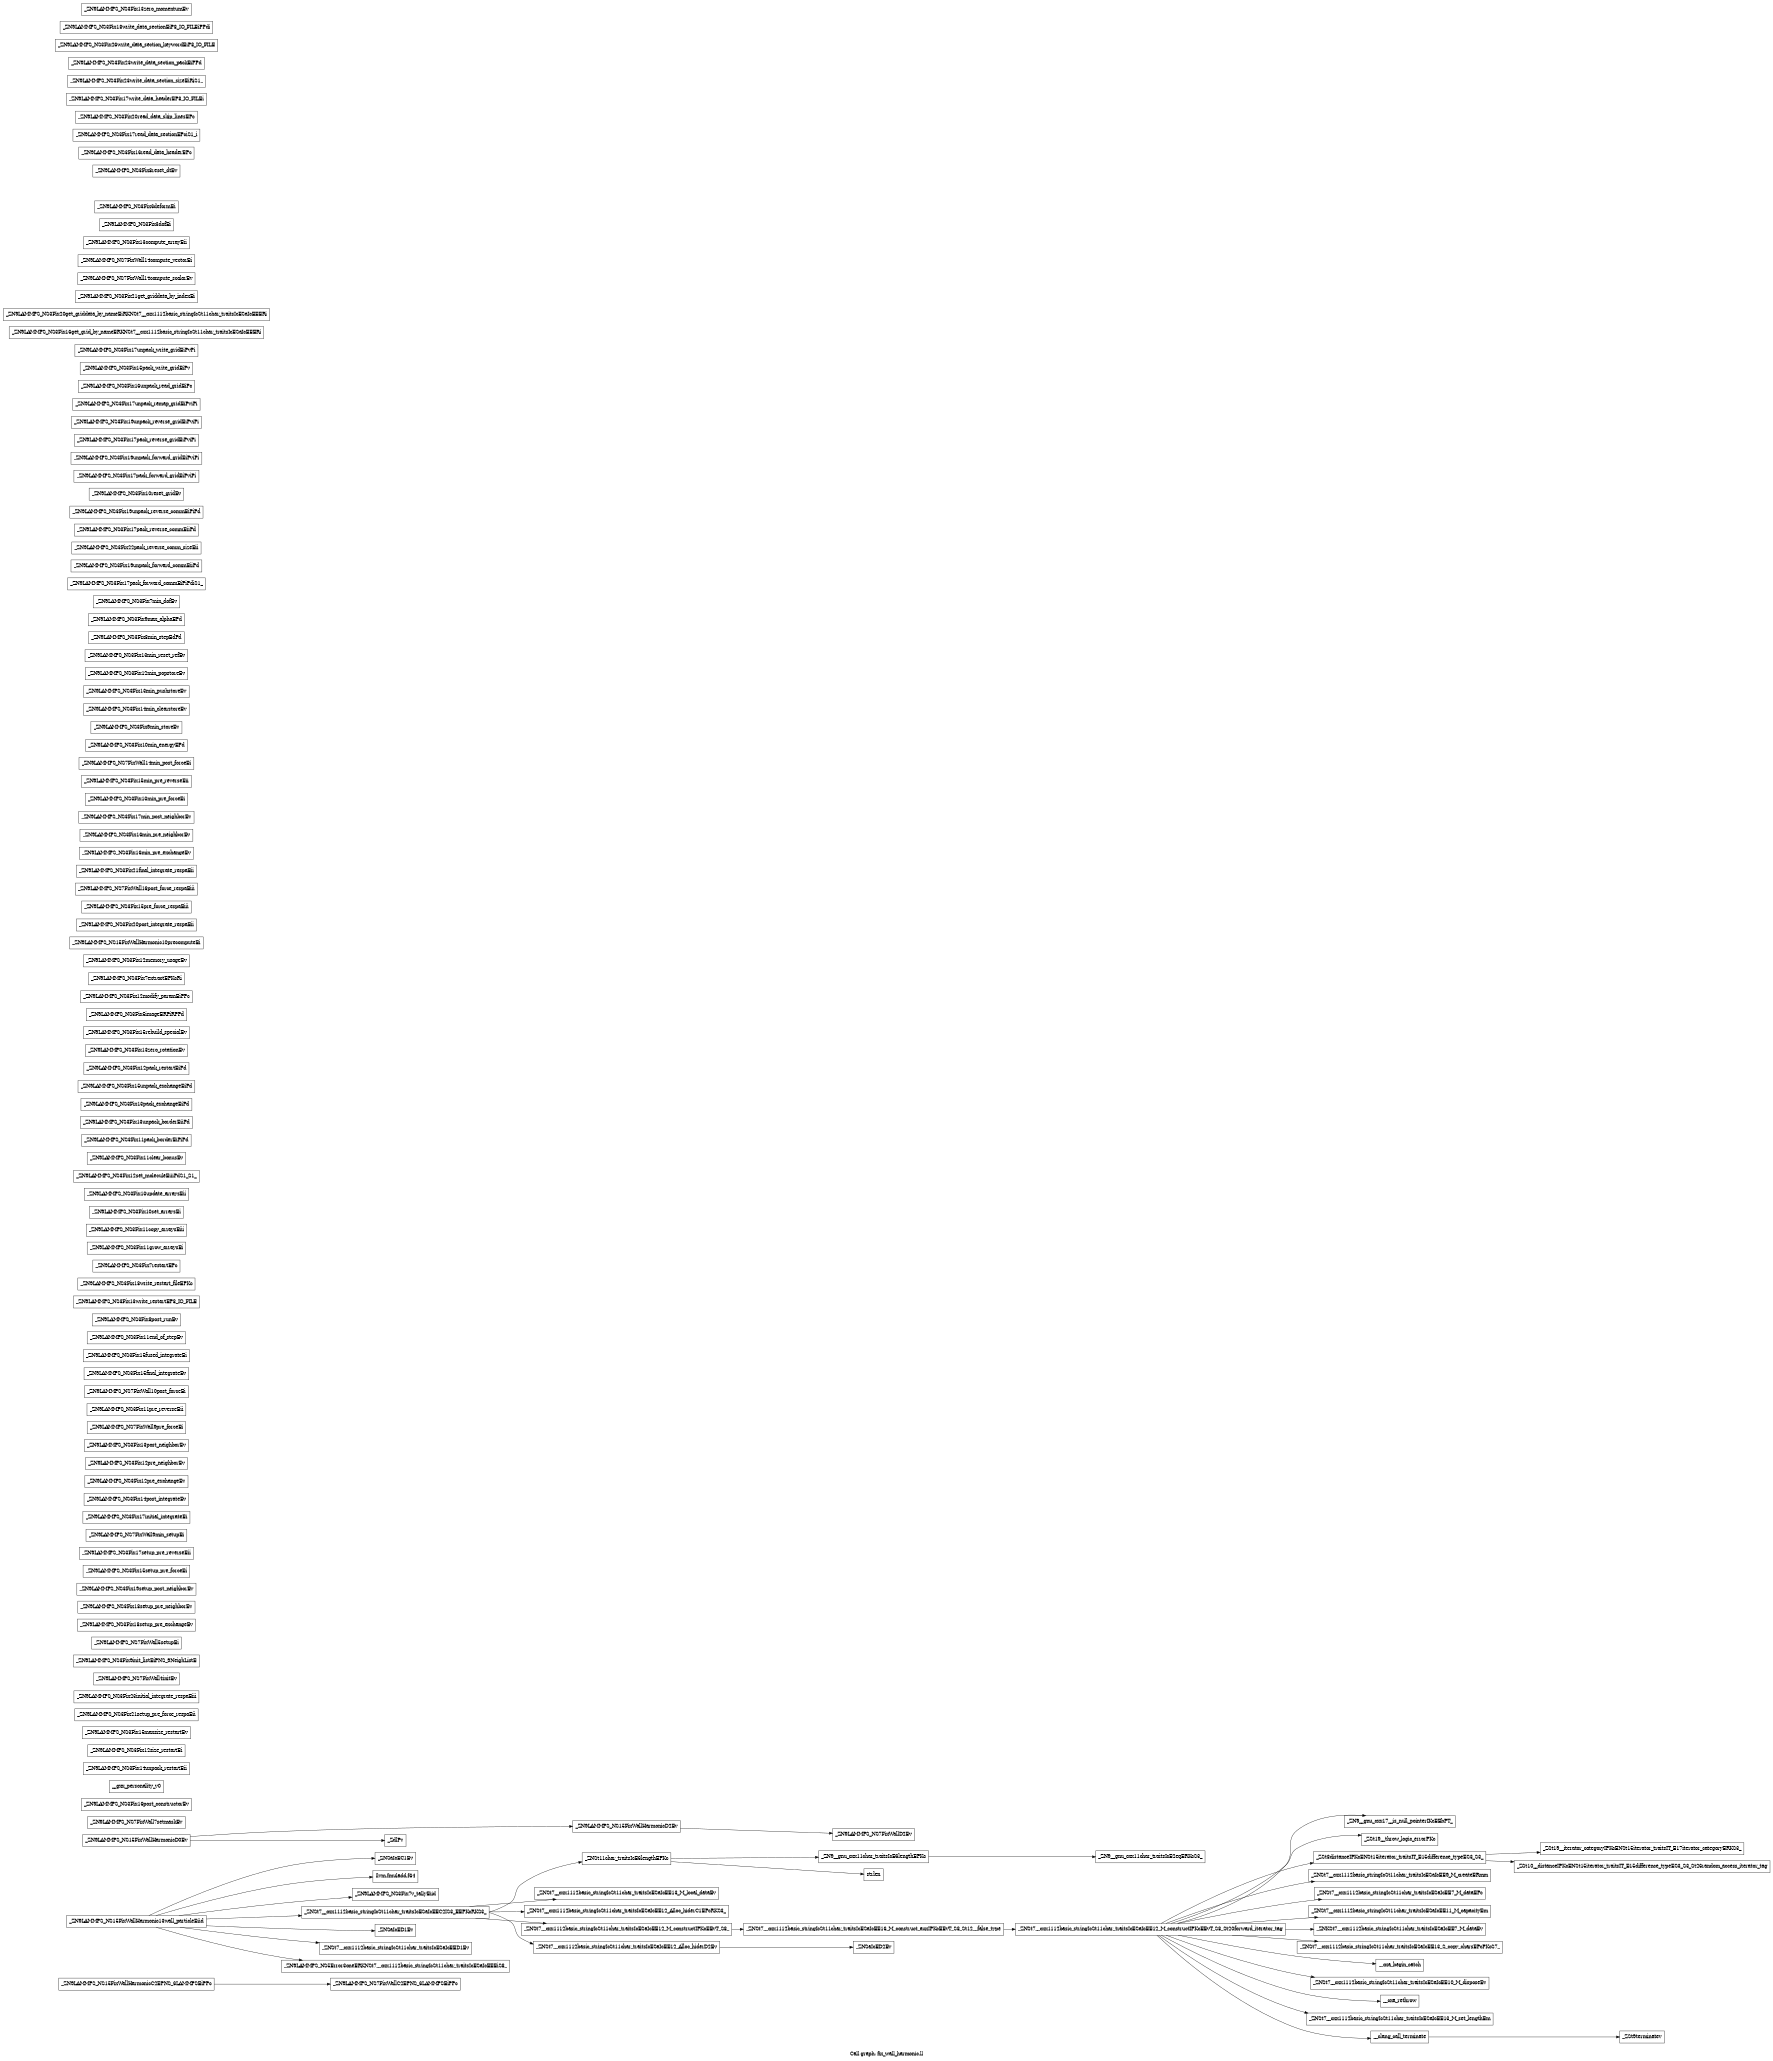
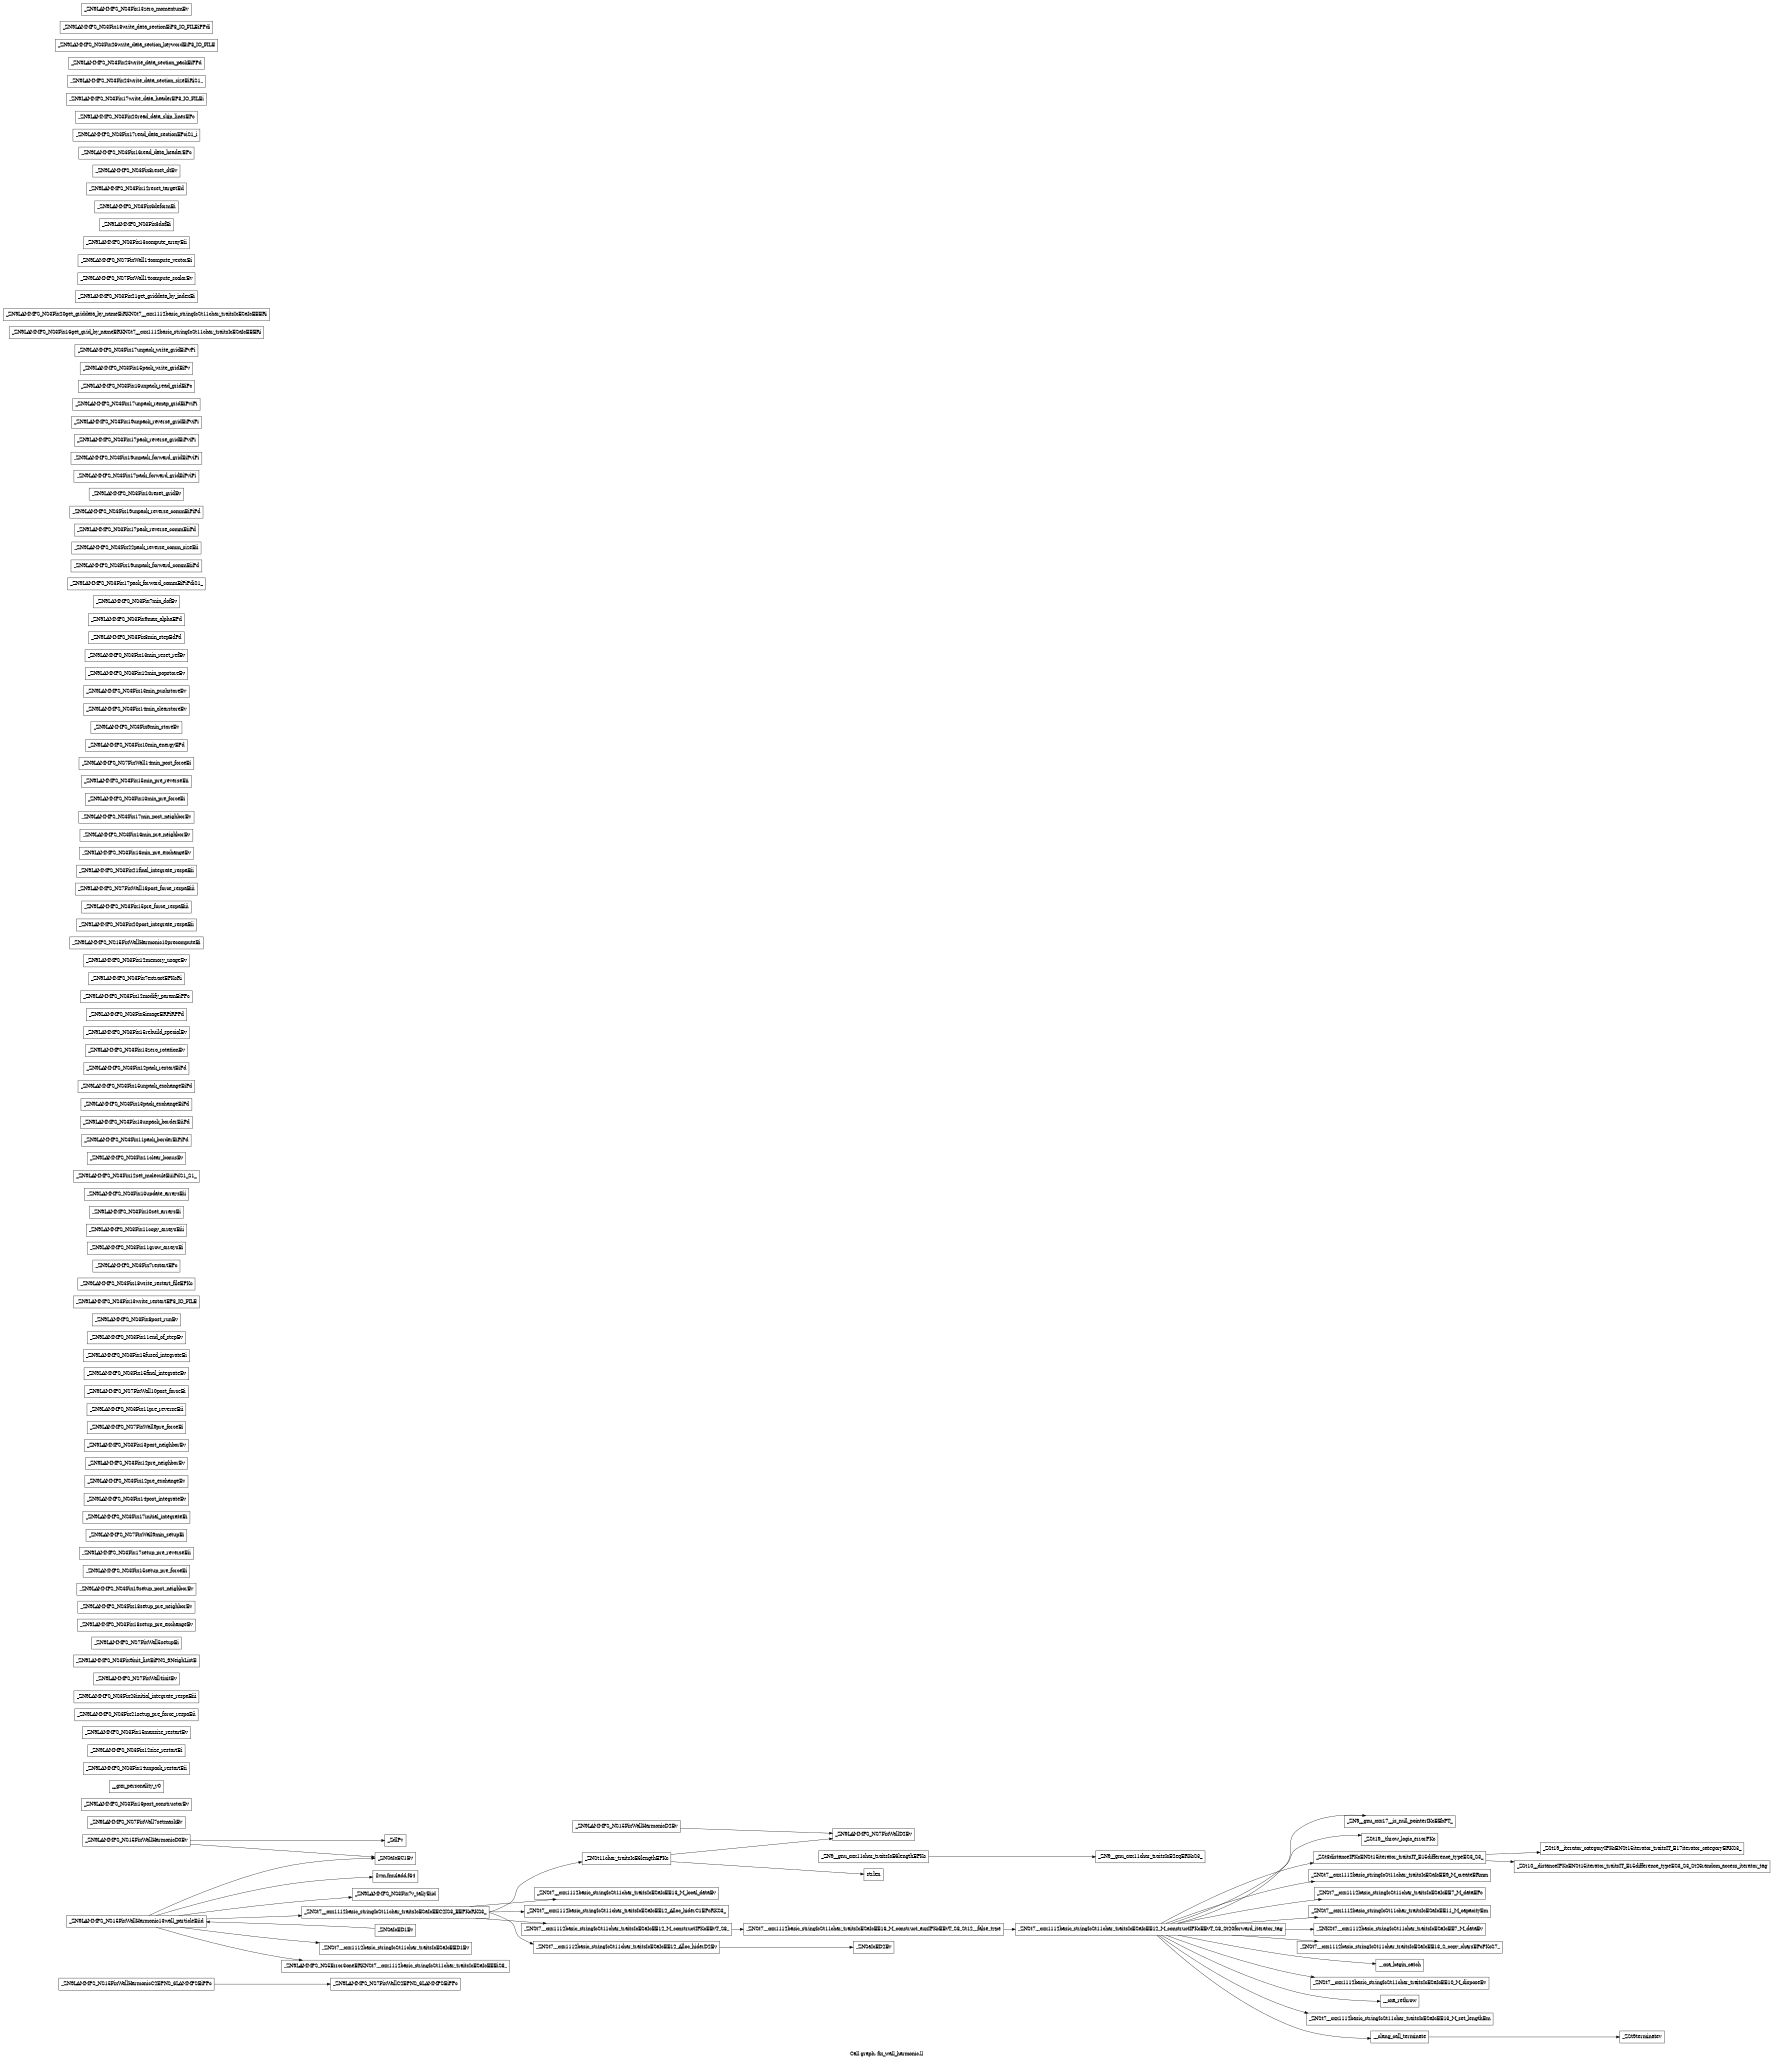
none -> (136, 189)
(380, 1829) -> (281, 1851)
(743, 1858) -> (750, 1847)
(289, 1929) -> (292, 1925)
